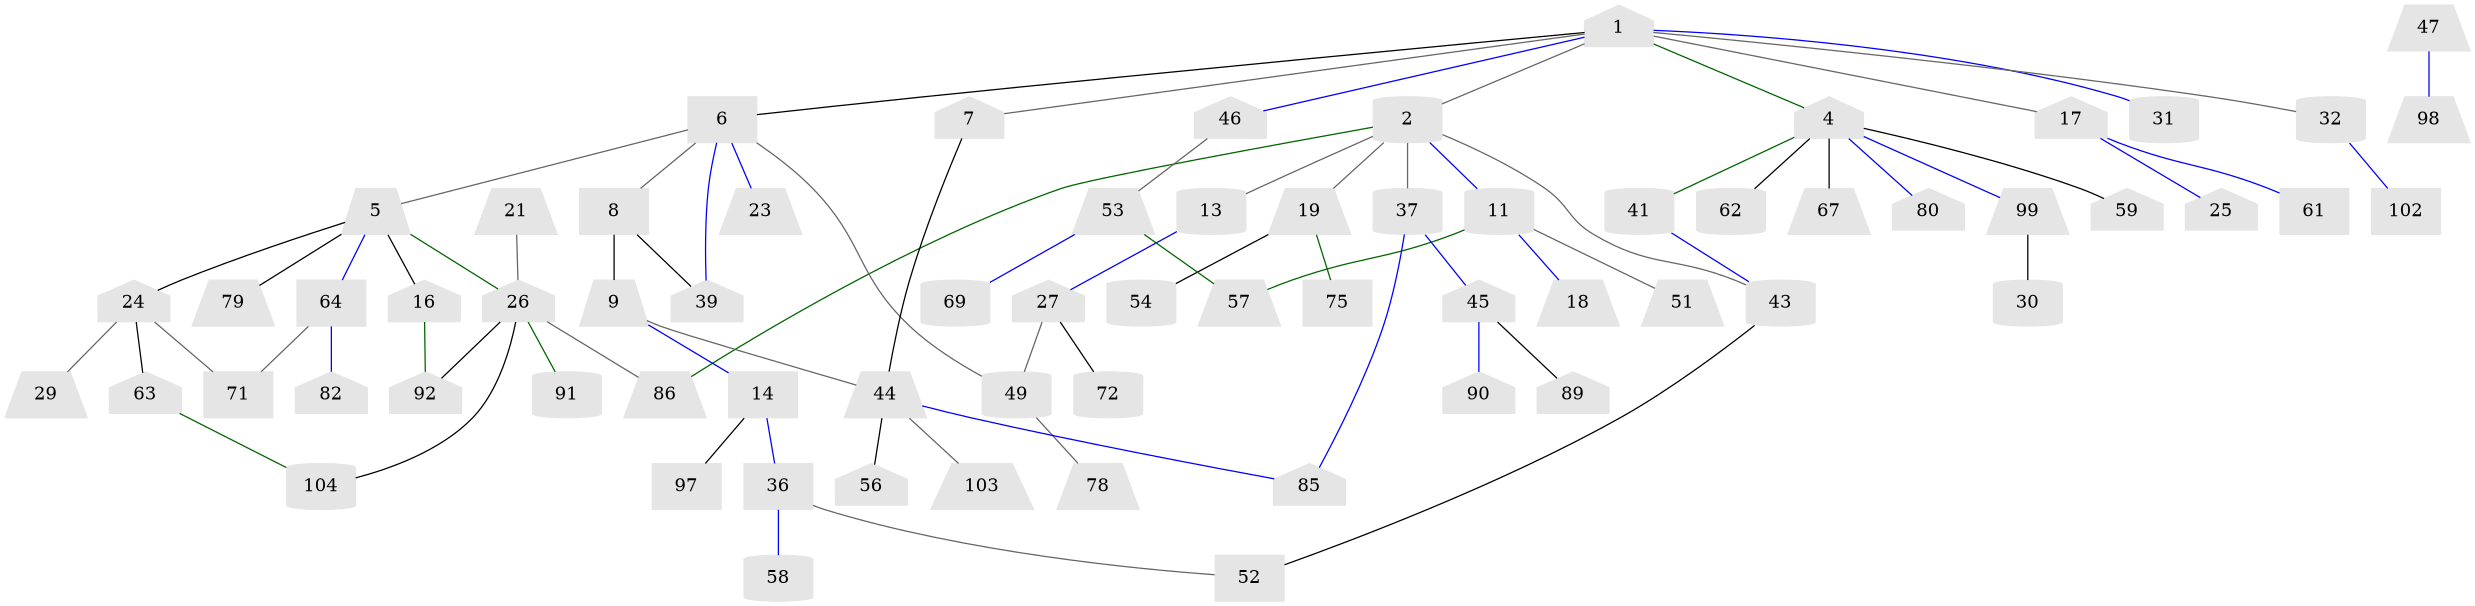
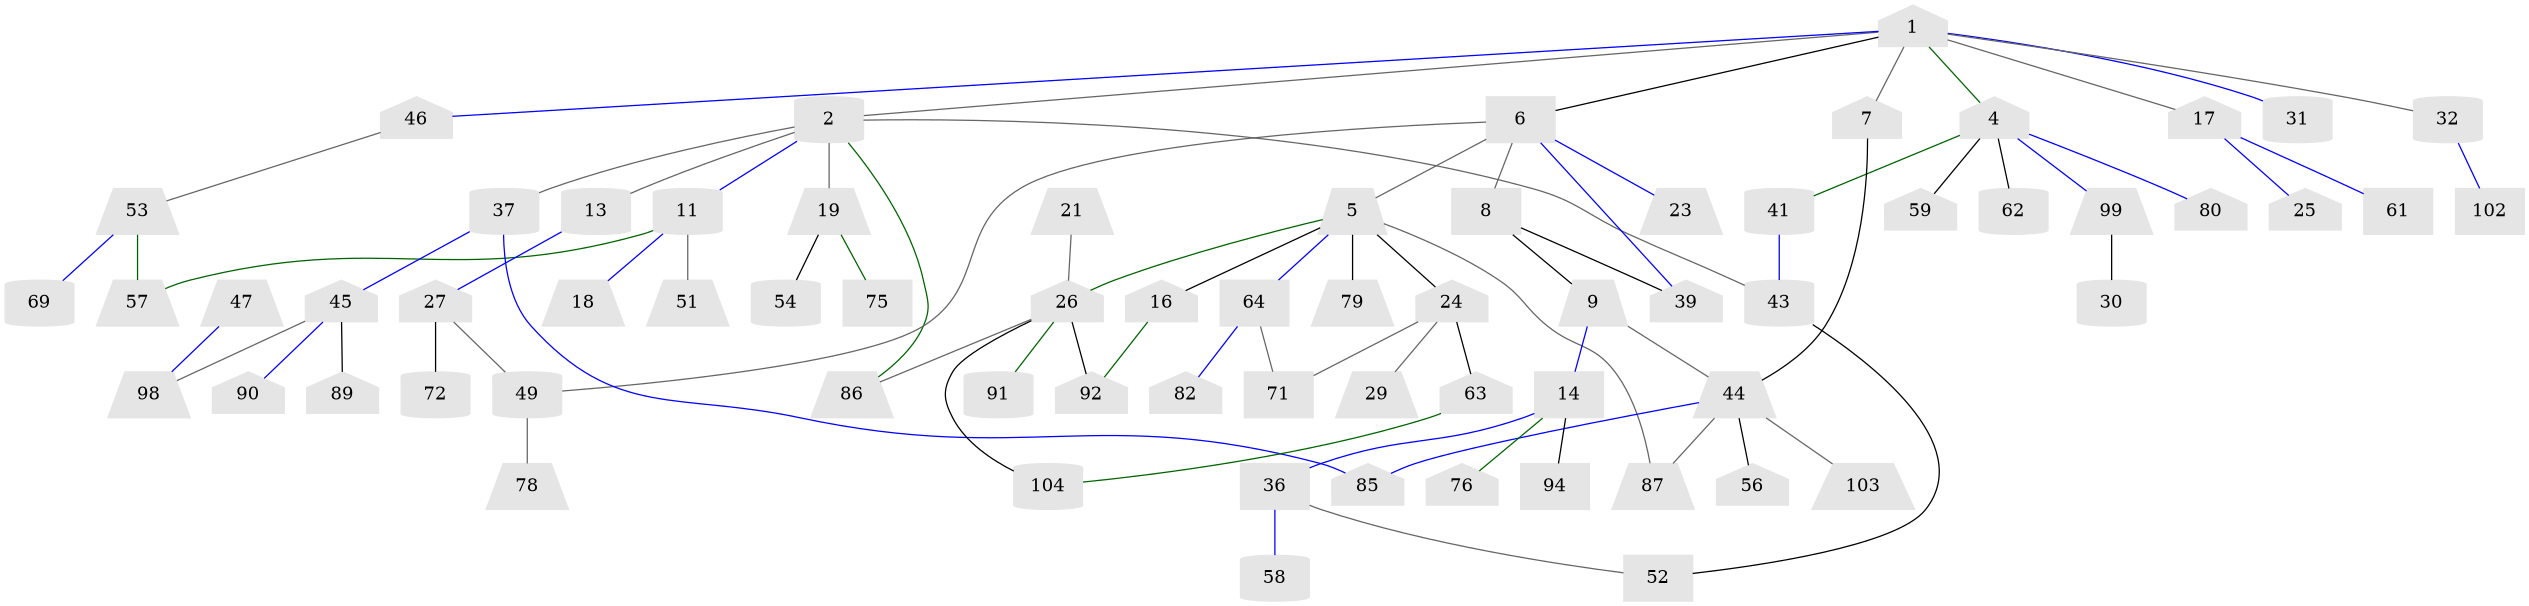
(1829, 211) -> none
none -> (241, 351)
(687, 487) -> (1555, 487)
none -> (1462, 487)
none -> (1653, 487)
